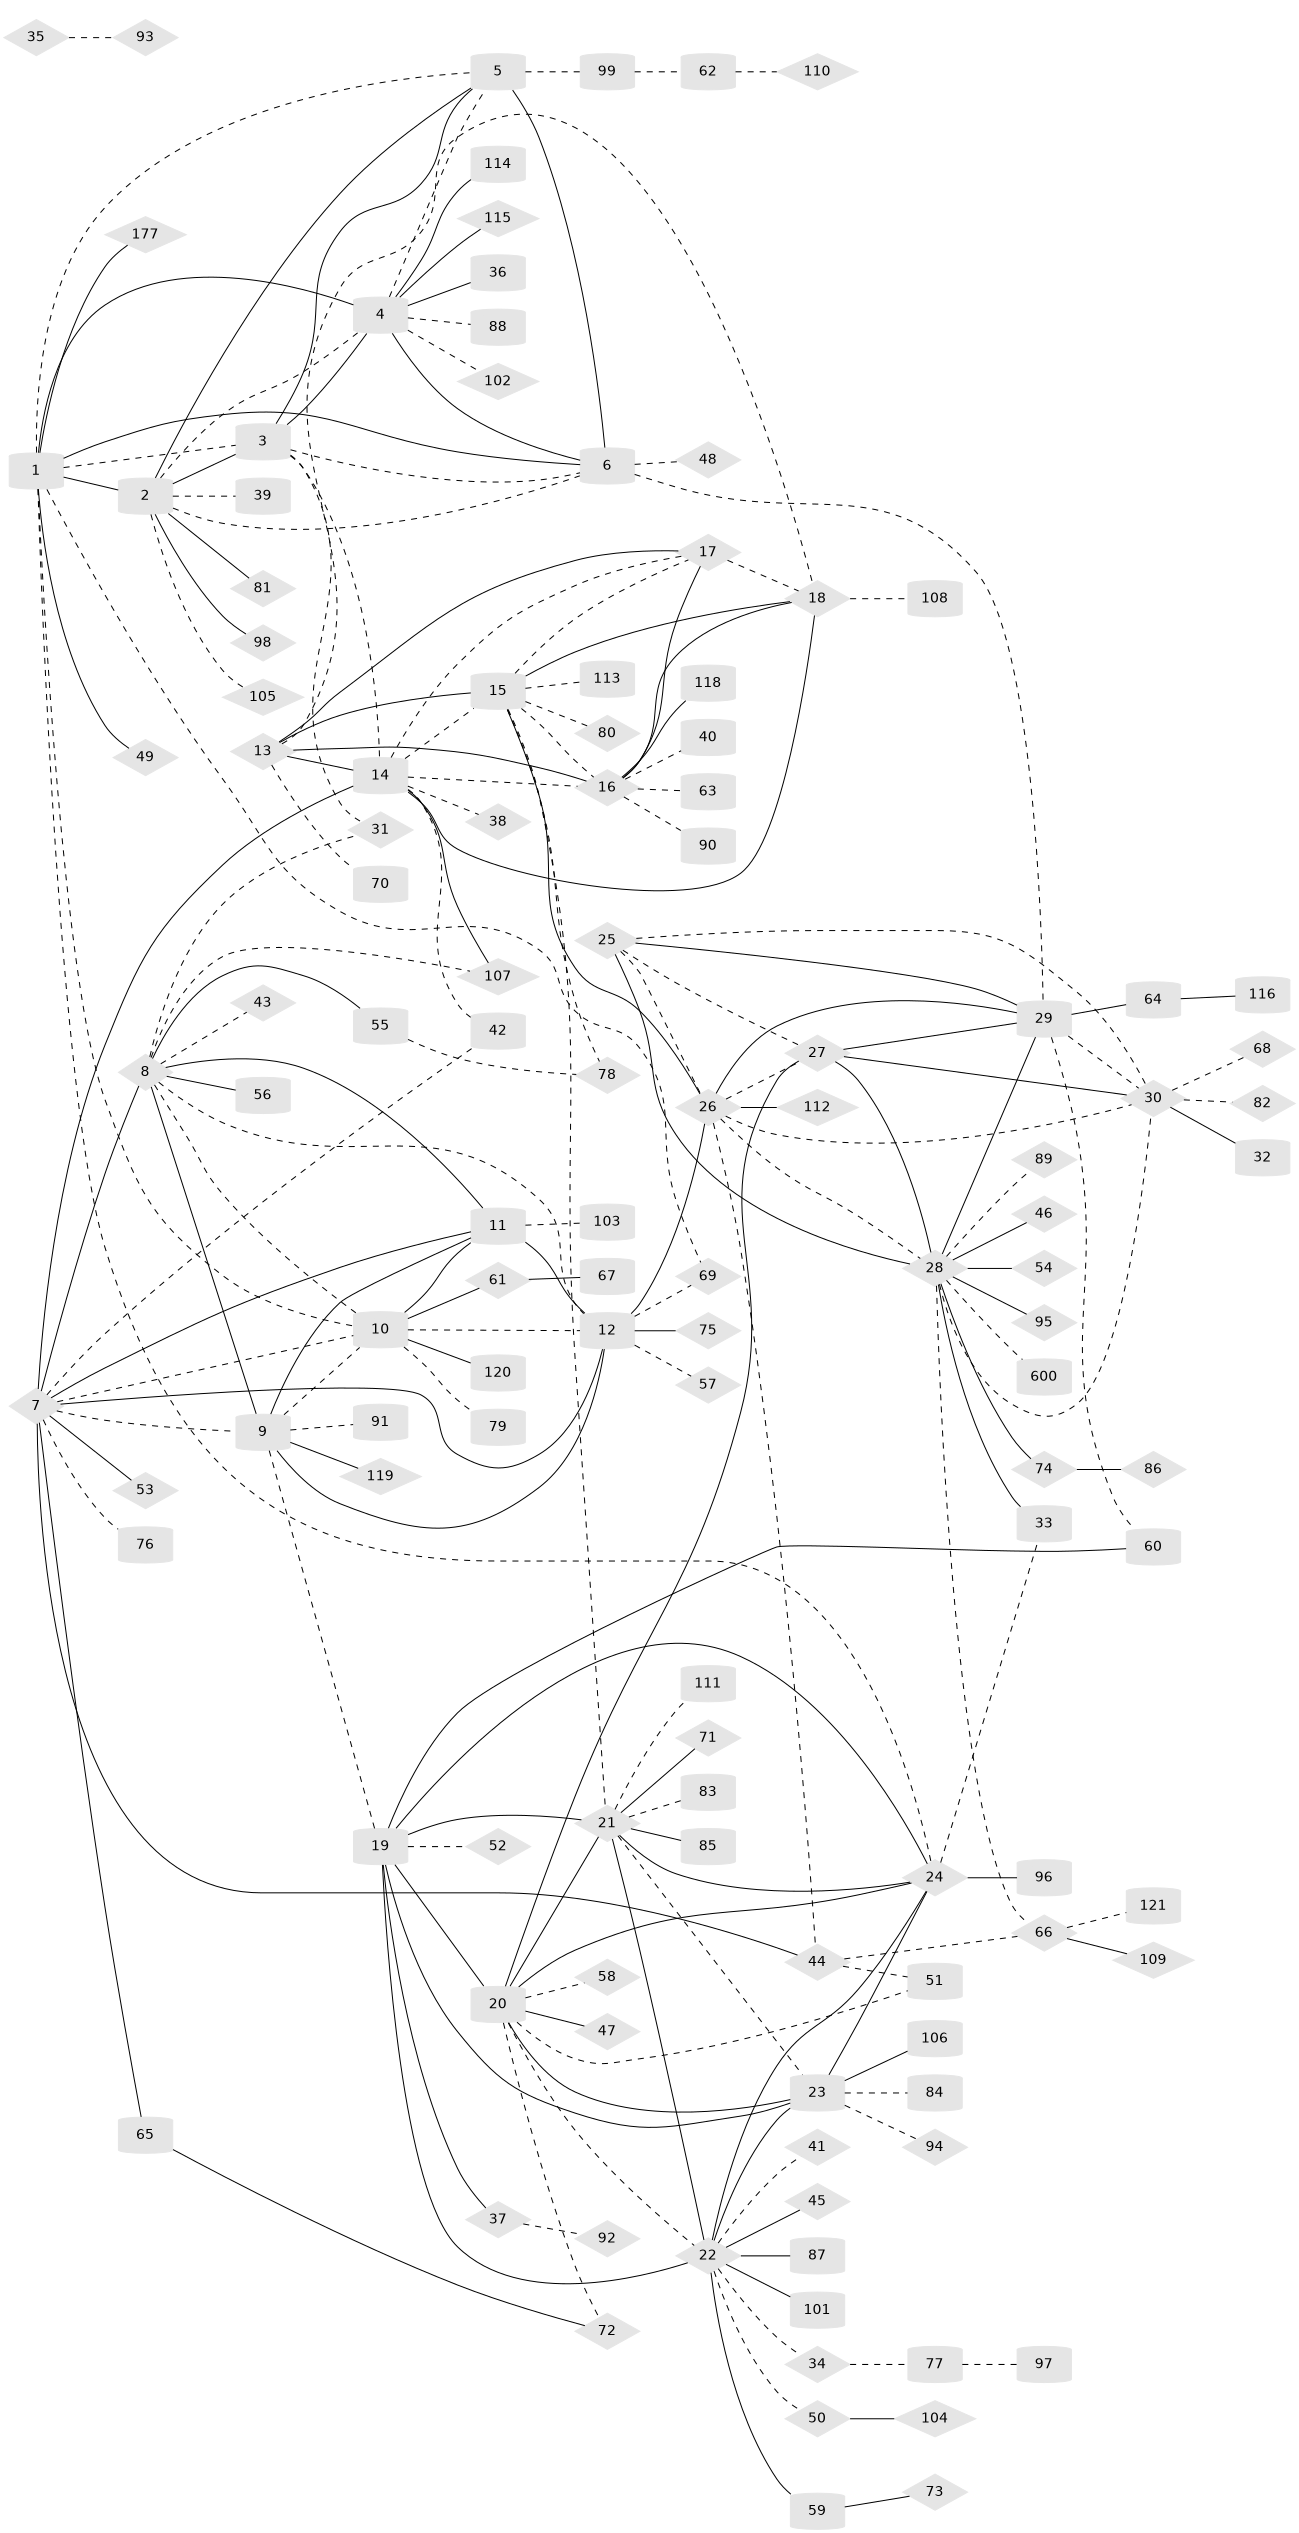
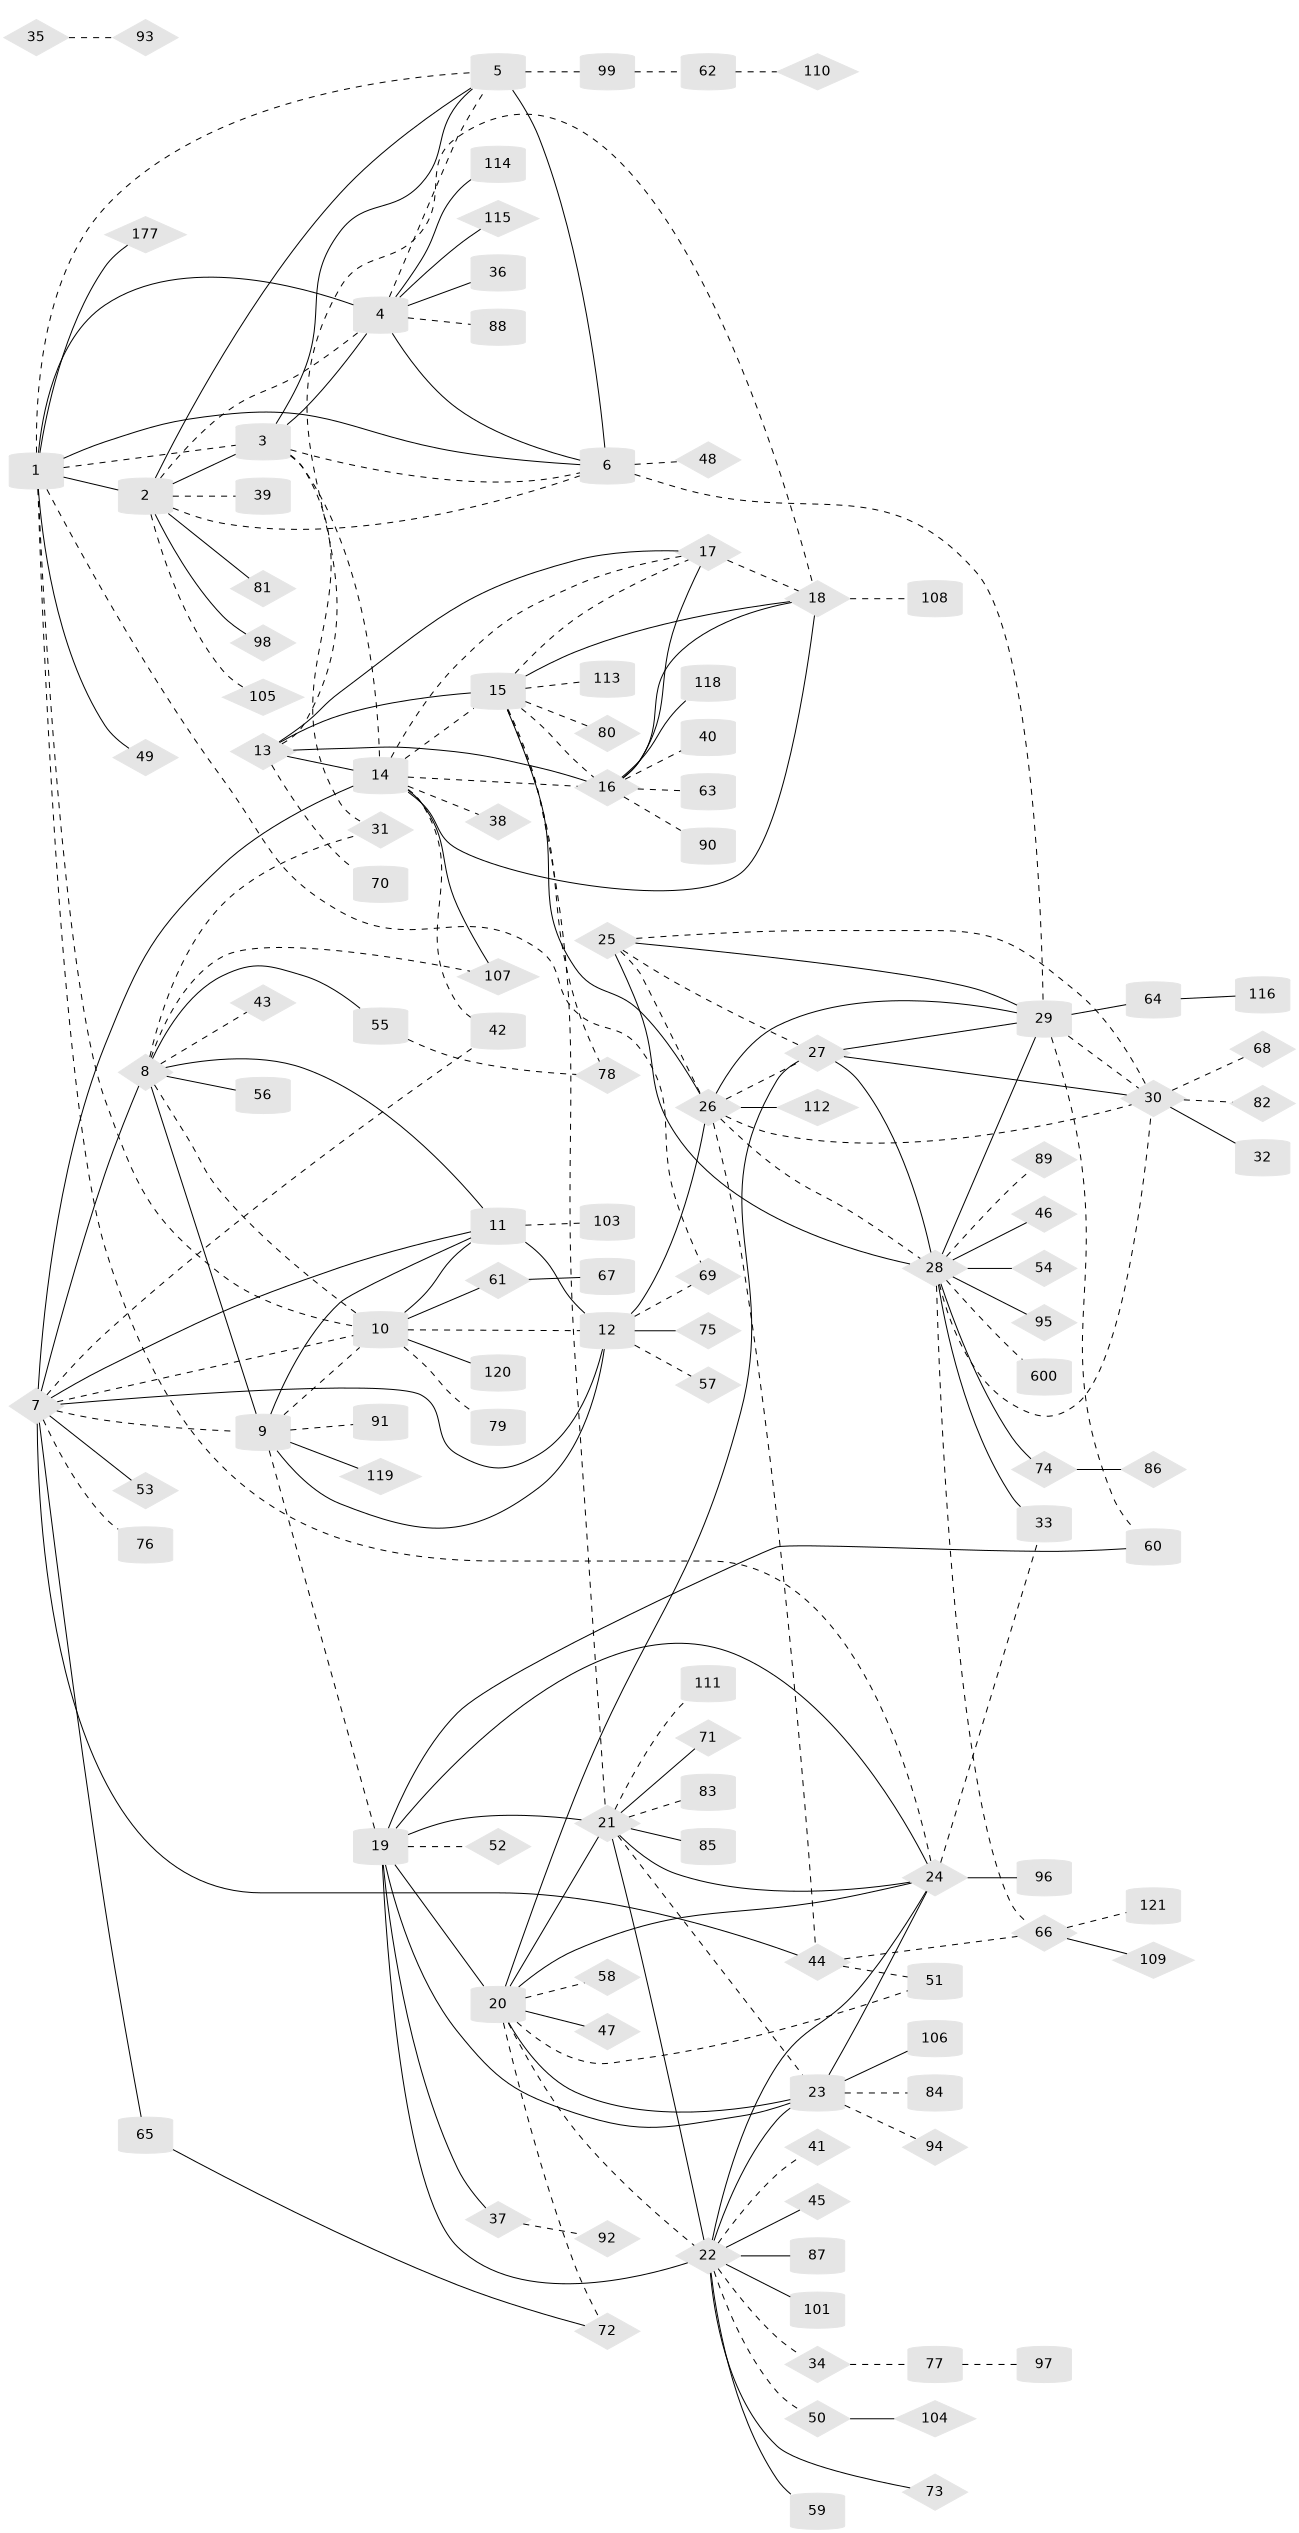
(498, 382) -> none
(411, 1147) -> none
(877, 2502) -> (761, 2428)
